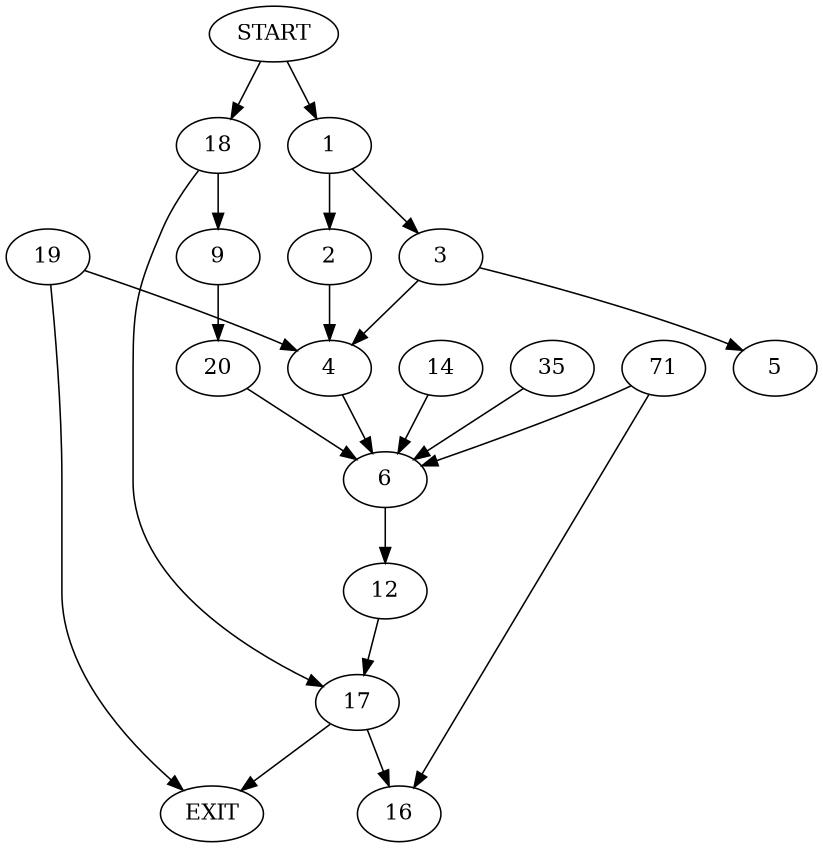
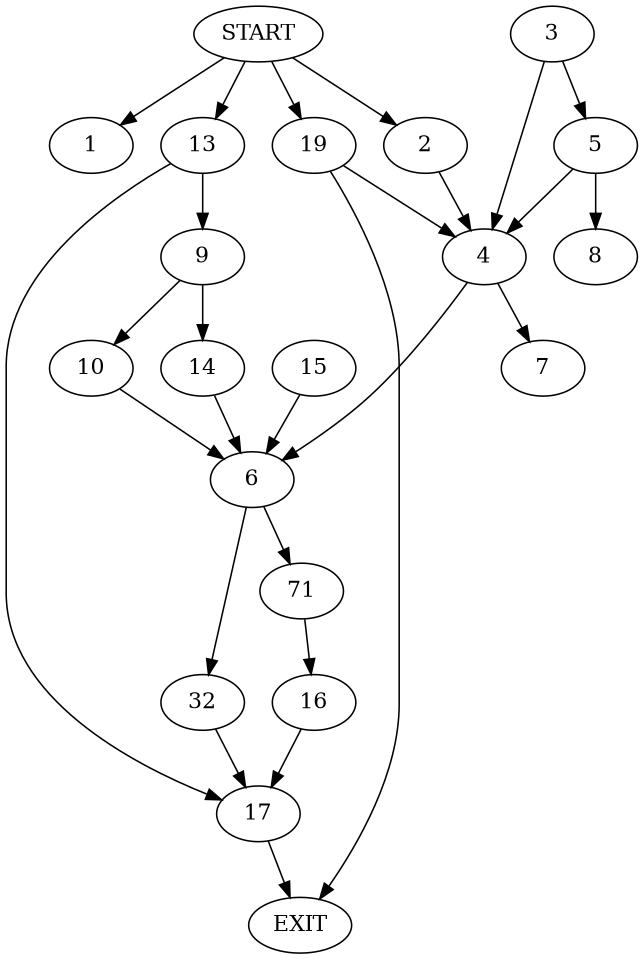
none -> (283, 83)
(218, 145) -> (203, 145)
(330, 194) -> (338, 87)
(380, 196) -> none
none -> (546, 196)
none -> (596, 257)
none -> (203, 305)
(218, 368) -> (91, 368)
none -> (543, 368)
(552, 368) -> (314, 368)
(535, 425) -> (274, 528)
(385, 591) -> (203, 702)
(375, 751) -> (290, 751)
